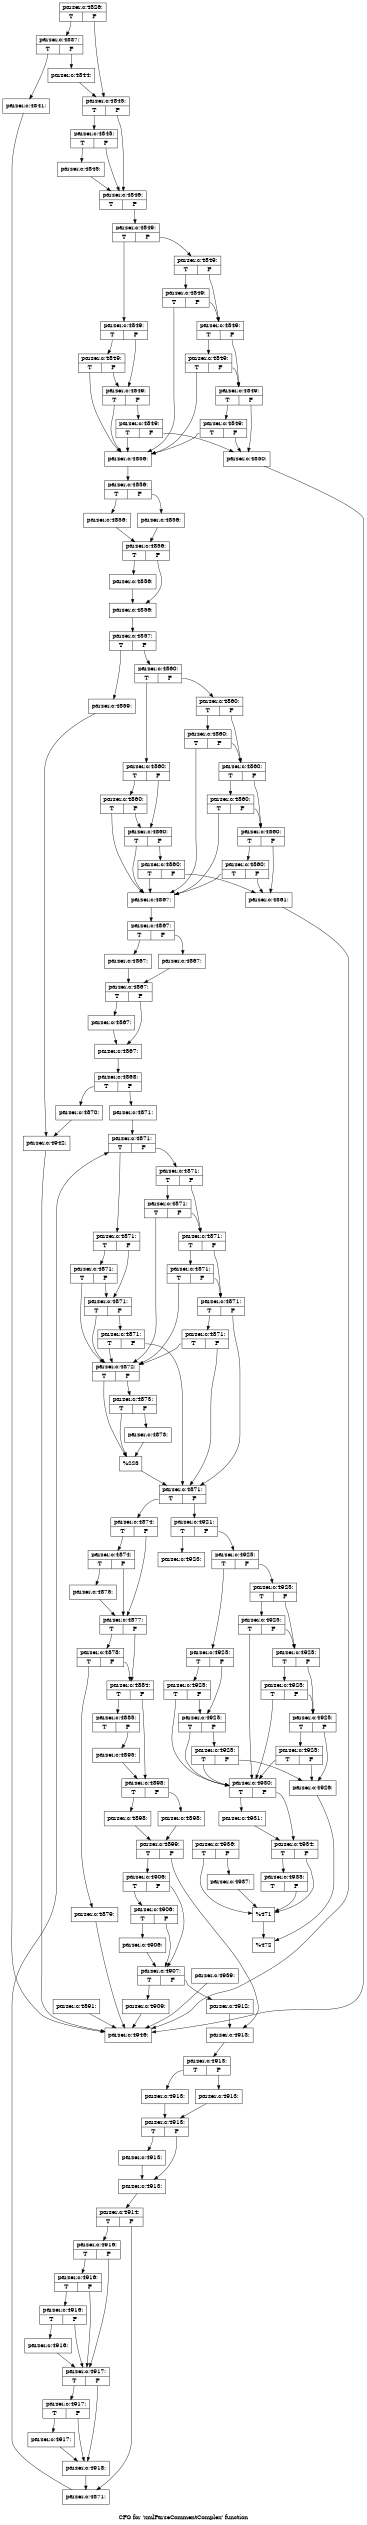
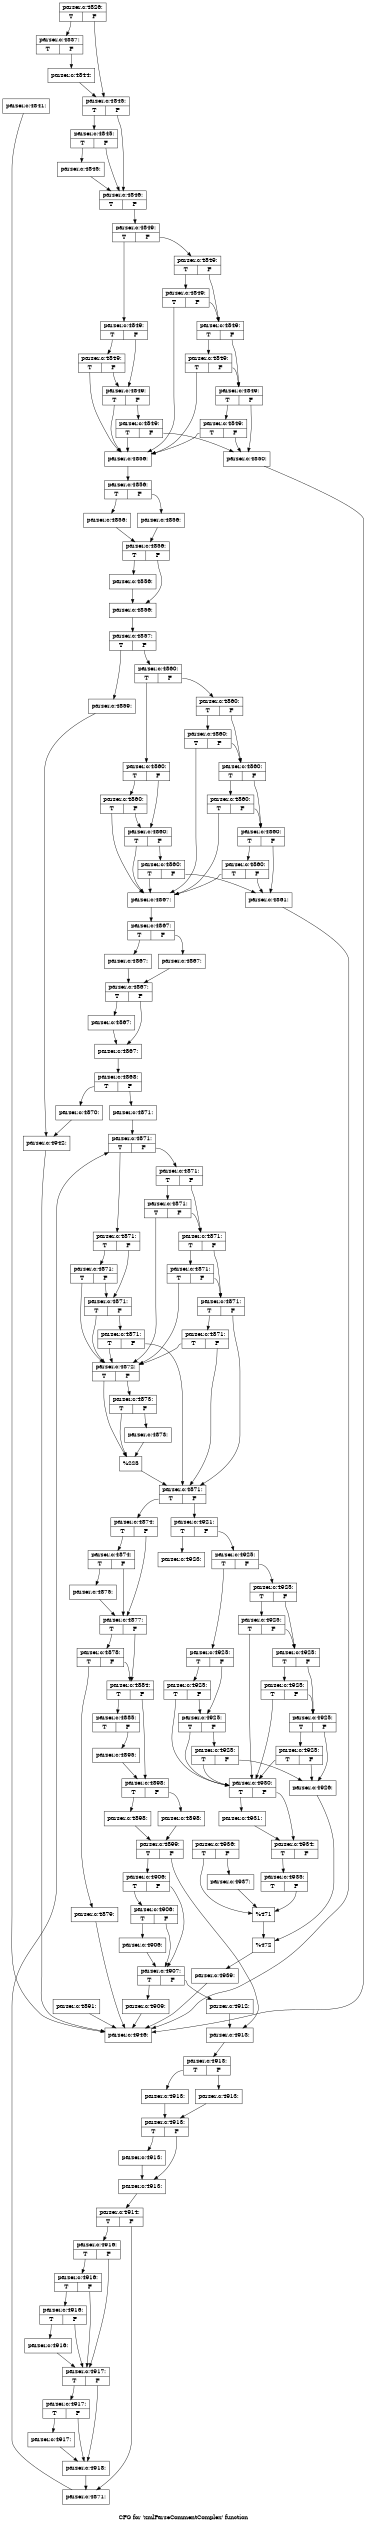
(41, 75) -> none
(310, 1893) -> none
none -> (241, 1960)
